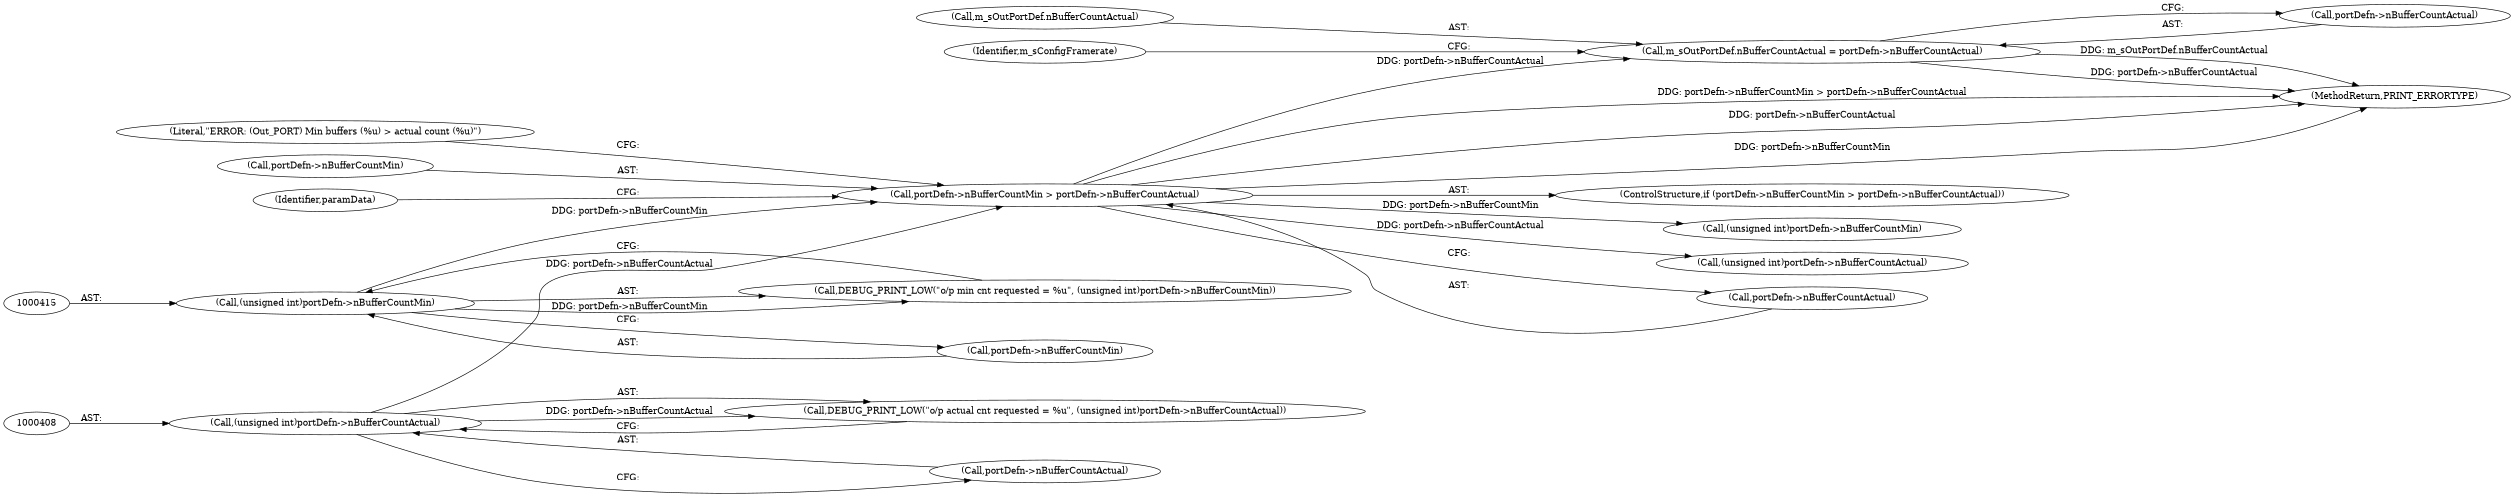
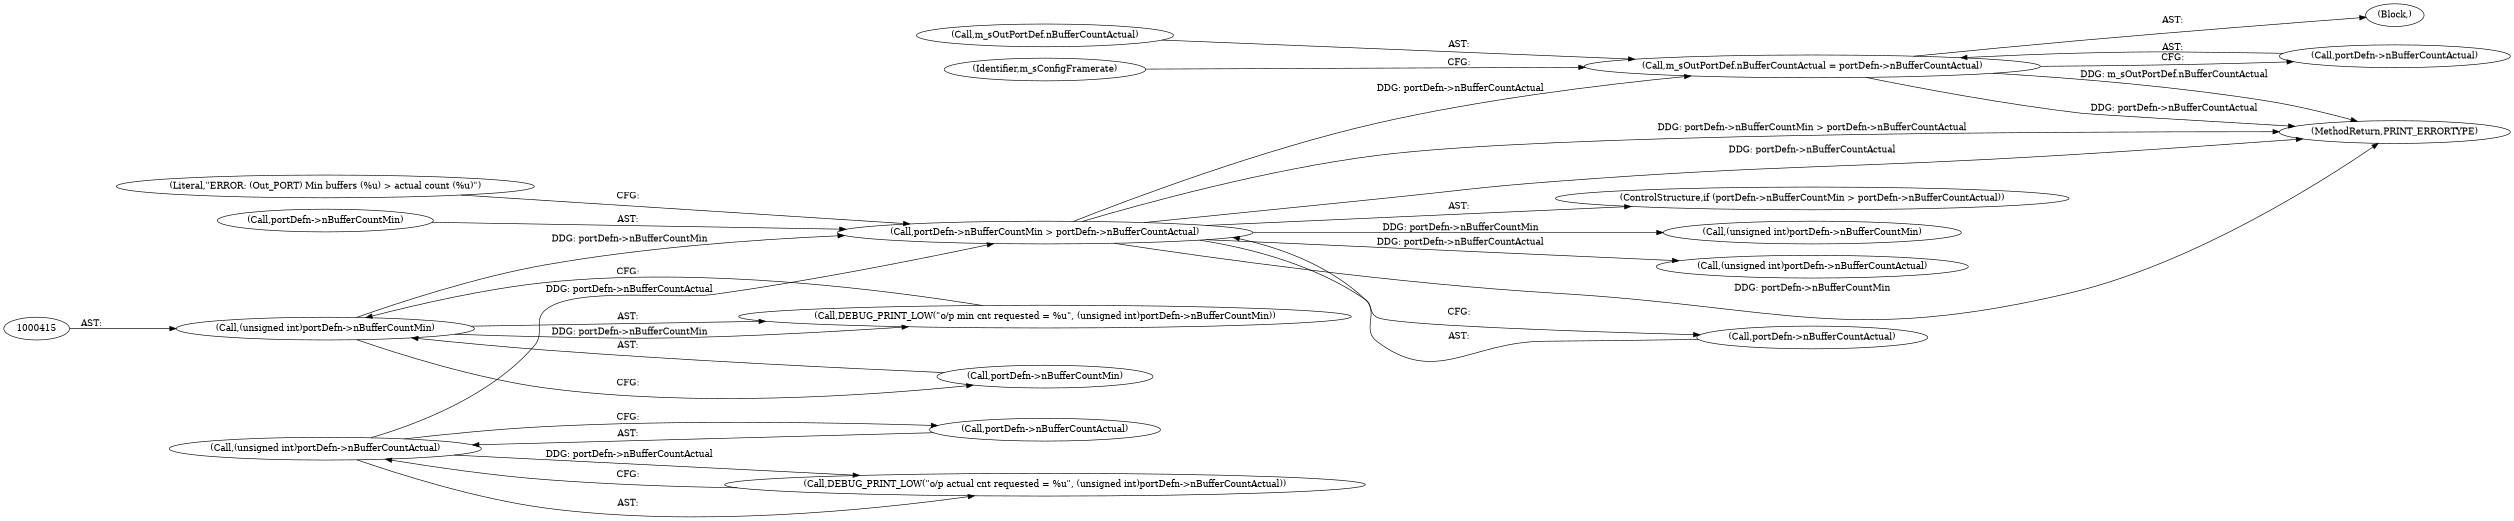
none -> (2395, 15)
(325, 200) -> none
(37, 423) -> none
